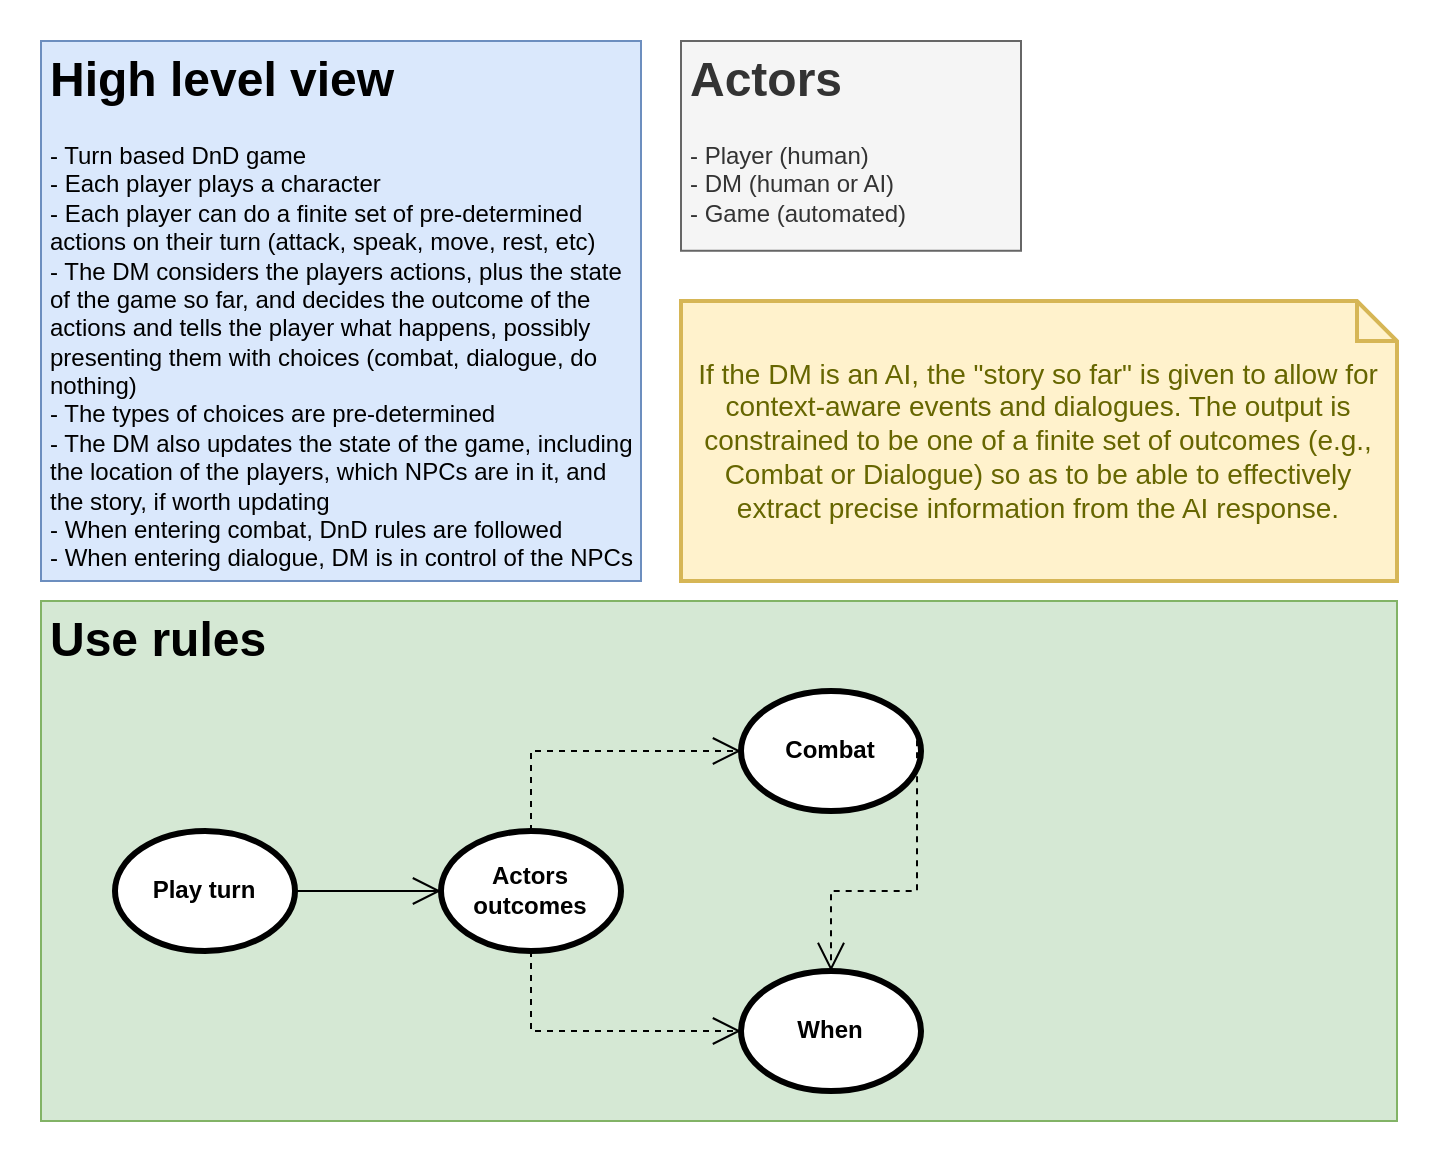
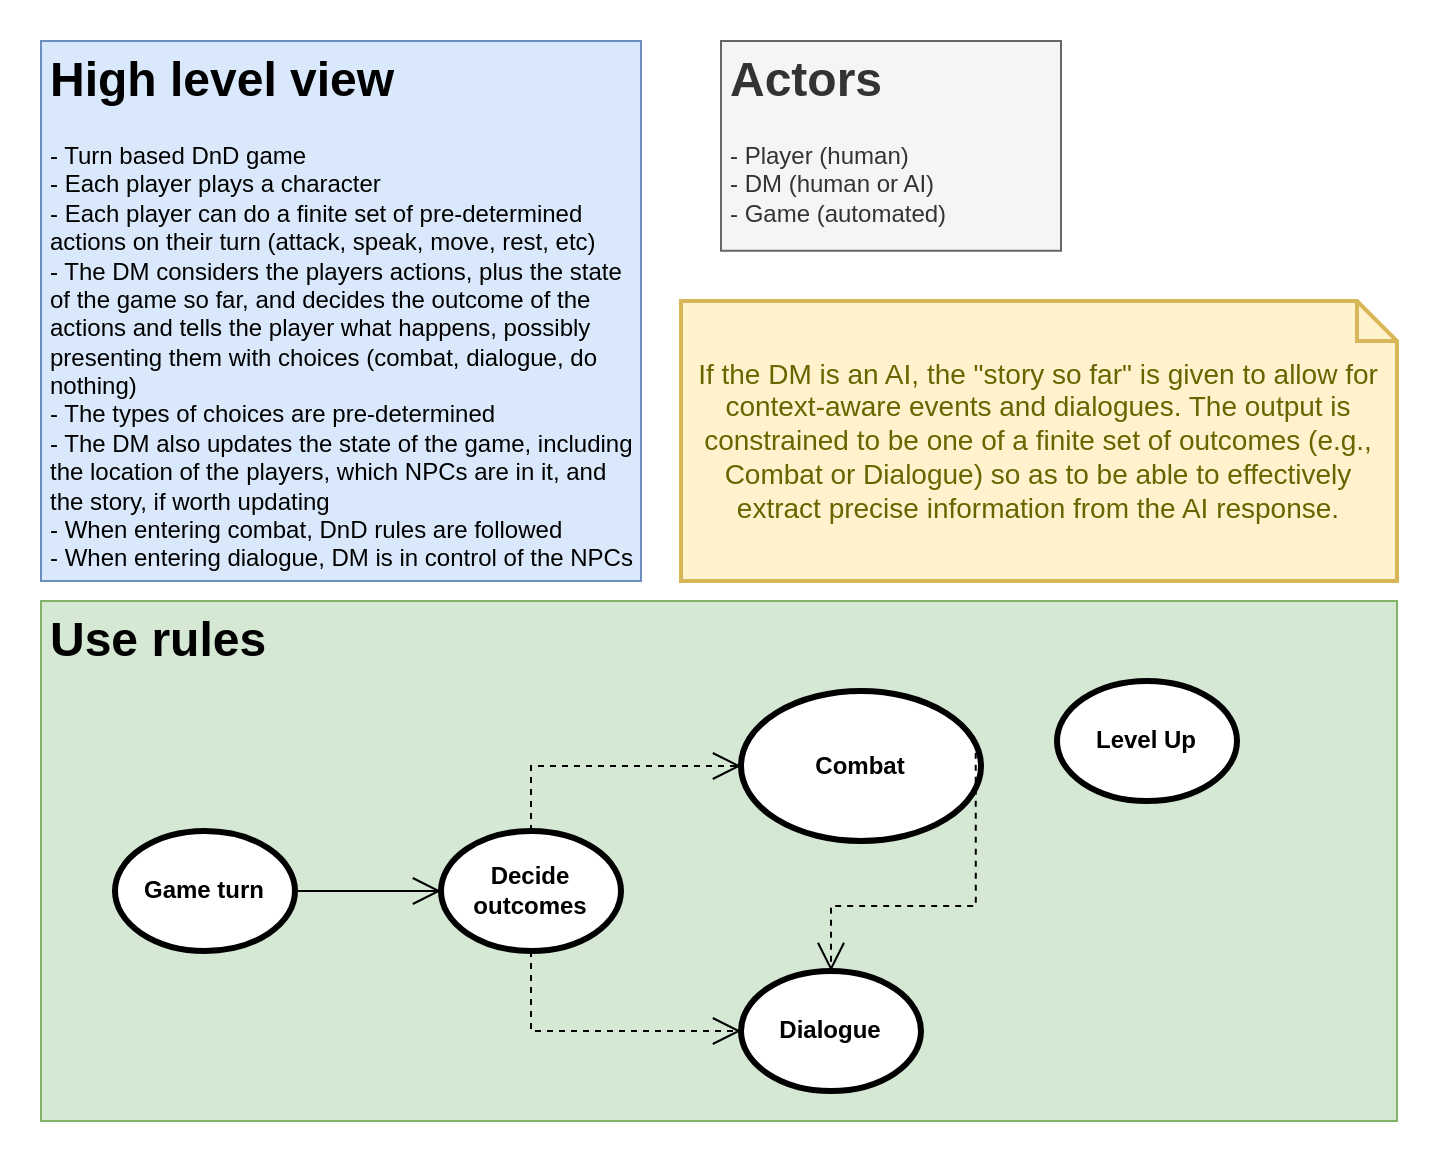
(851, 146) -> (891, 146)
none -> (1147, 741)
(831, 751) -> (861, 766)
(205, 891) -> (205, 891)
(531, 891) -> (531, 891)
(831, 1031) -> (831, 1031)
